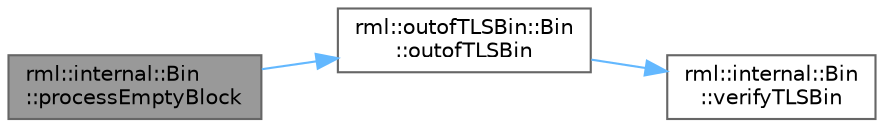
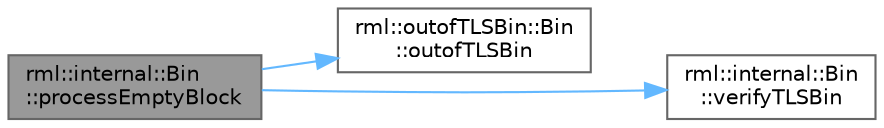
(618, 64) -> (453, 92)
